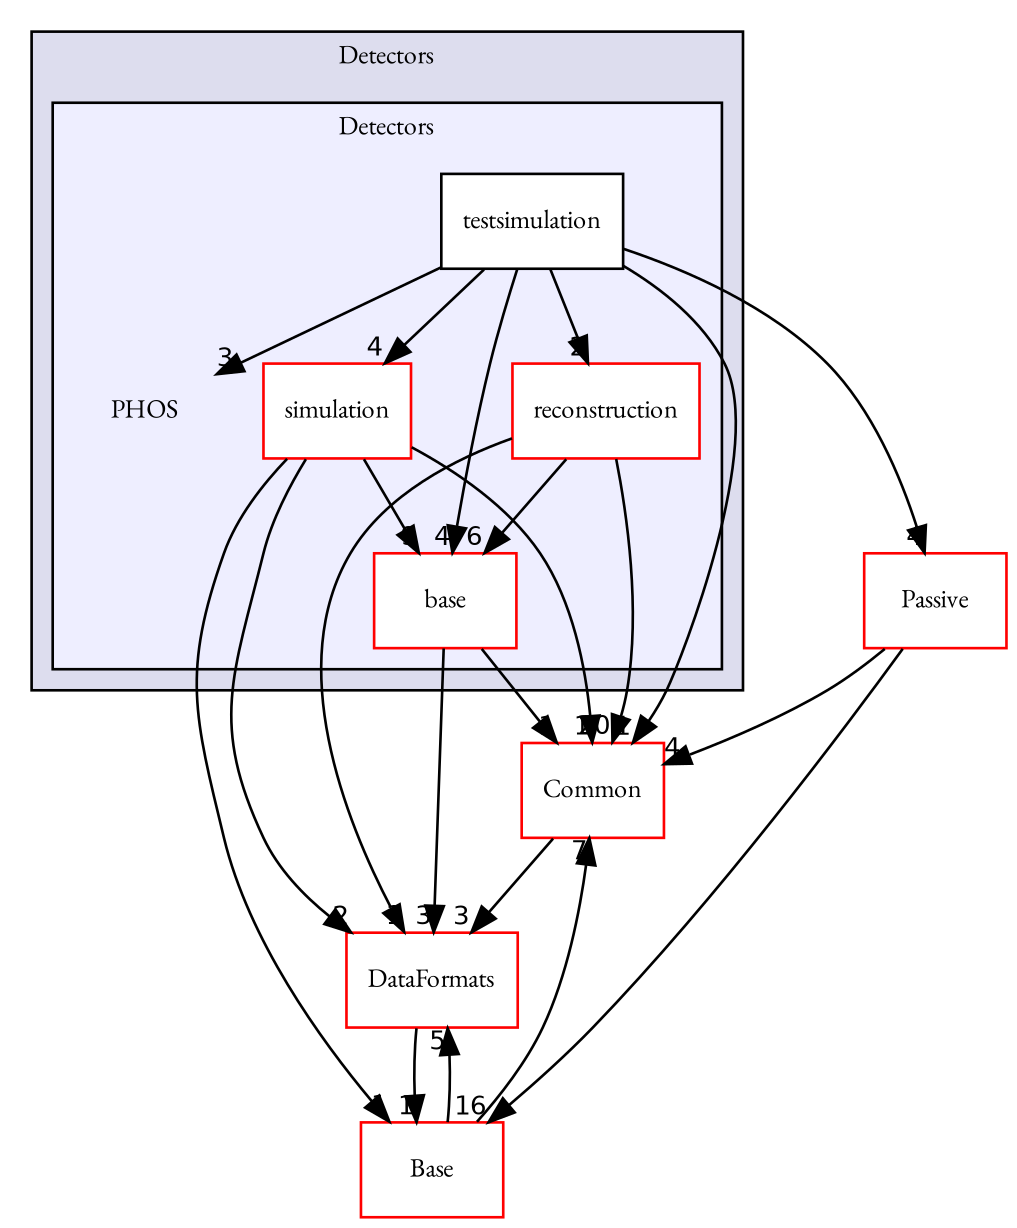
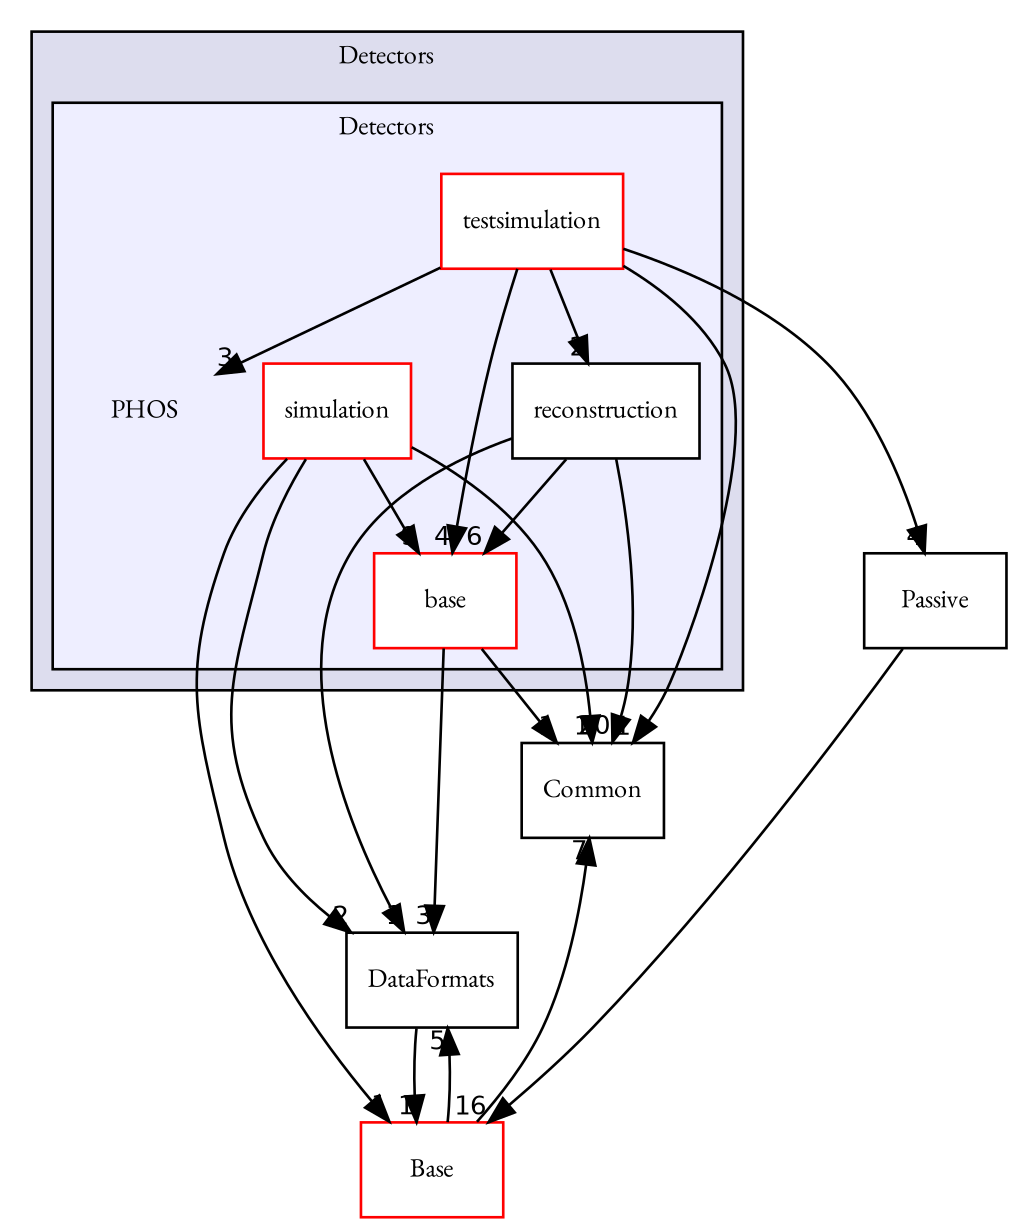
(532, 221) -> (532, 221)
(444, 307) -> none
(606, 411) -> (606, 411)
(935, 601) -> (935, 601)
(792, 710) -> none
(593, 790) -> (593, 790)
(521, 875) -> none
(432, 980) -> (432, 980)
